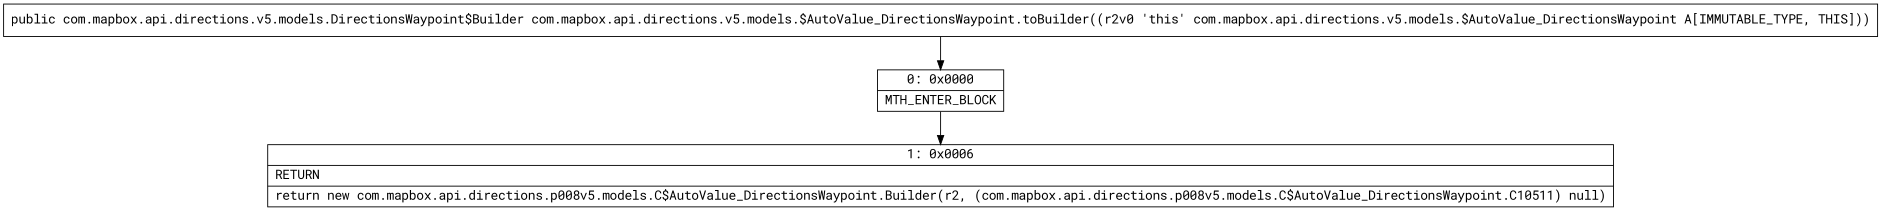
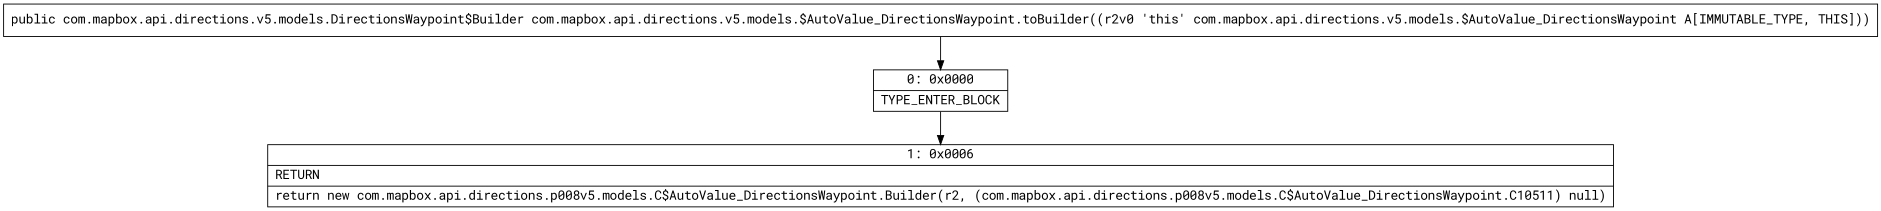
(941, 101) -> (941, 101)
